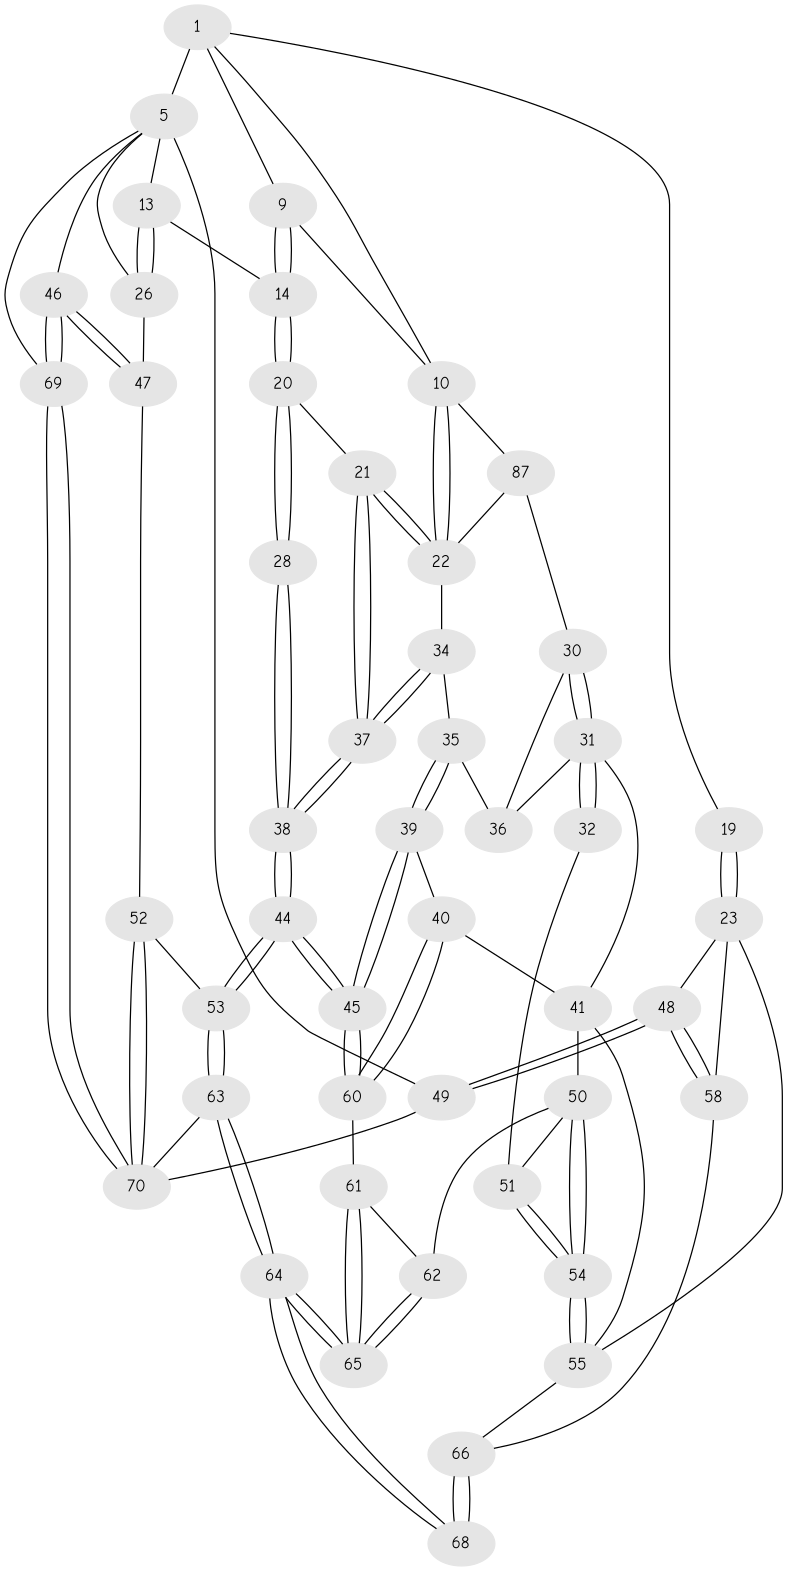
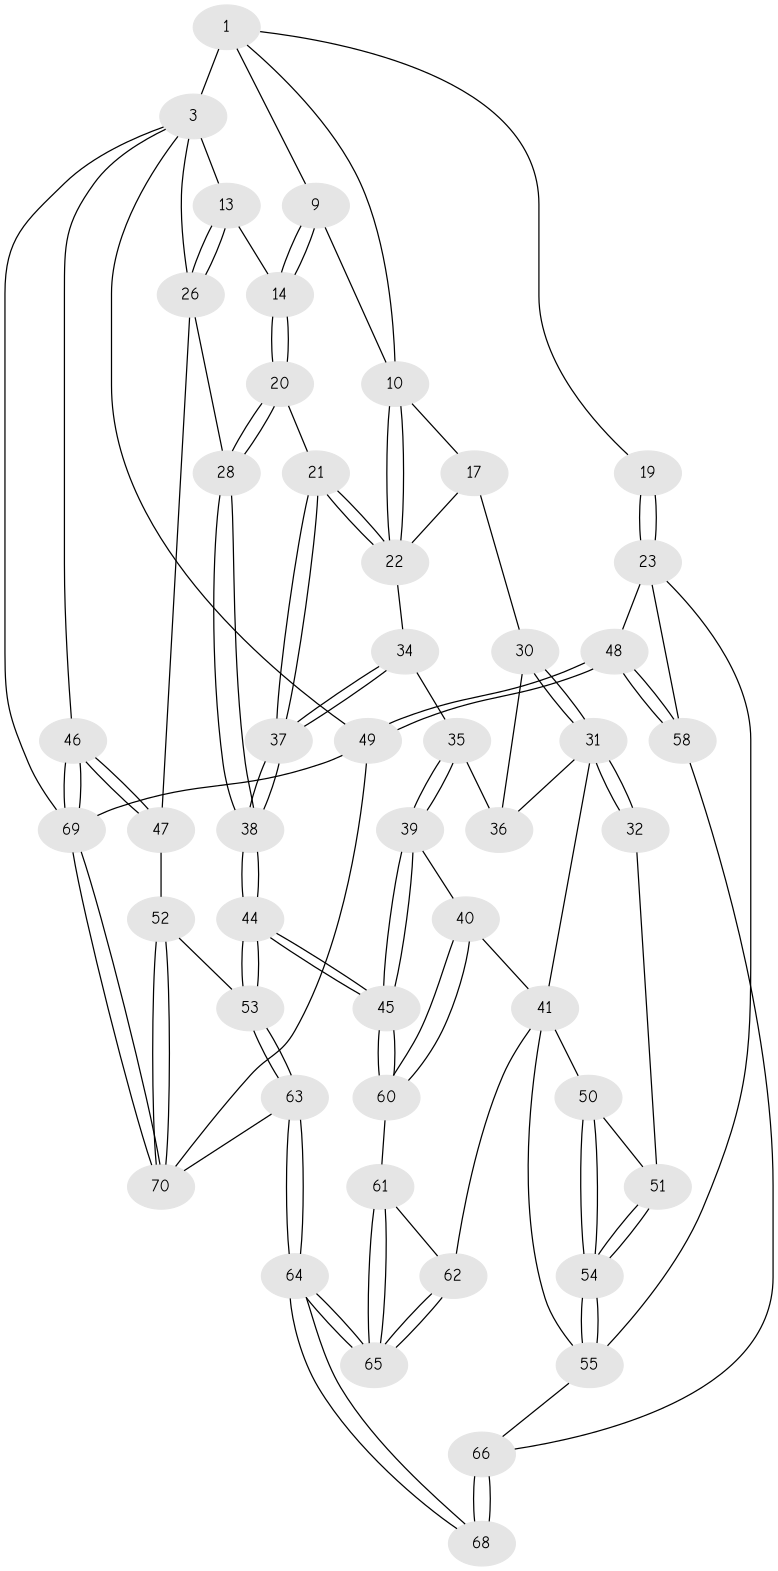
(164, 116) -> (193, 116)
none -> (209, 384)
(521, 473) -> (474, 473)
none -> (214, 786)
(466, 1161) -> (482, 1137)
